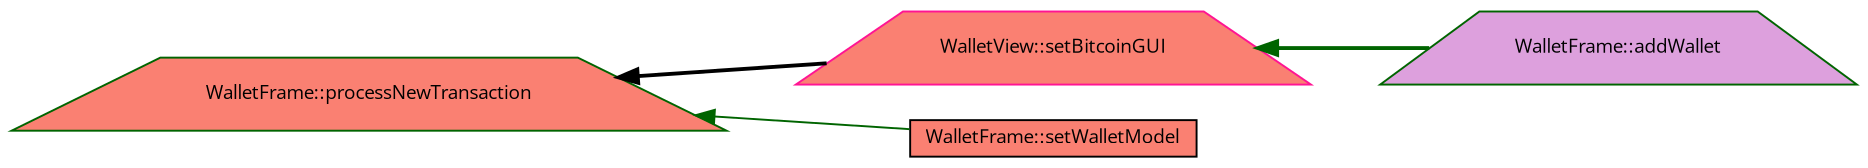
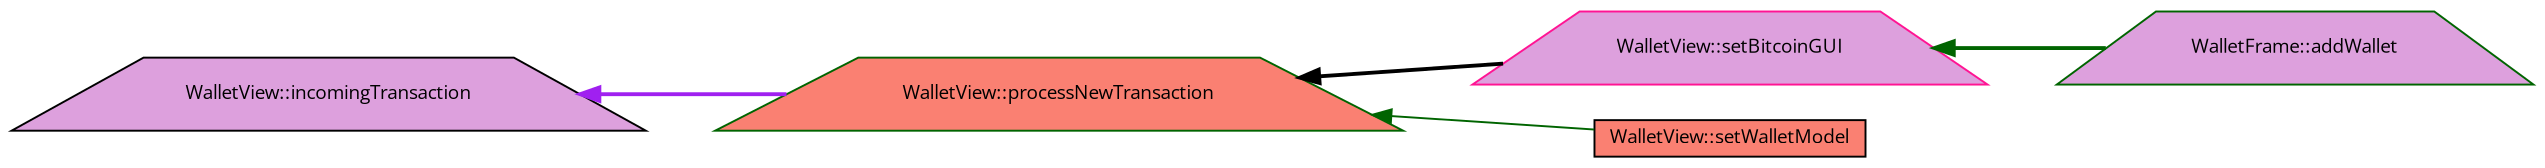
(1053, 48) -> (1730, 48)
none -> (329, 94)
(369, 94) -> (1059, 94)
(1053, 138) -> (1730, 138)
